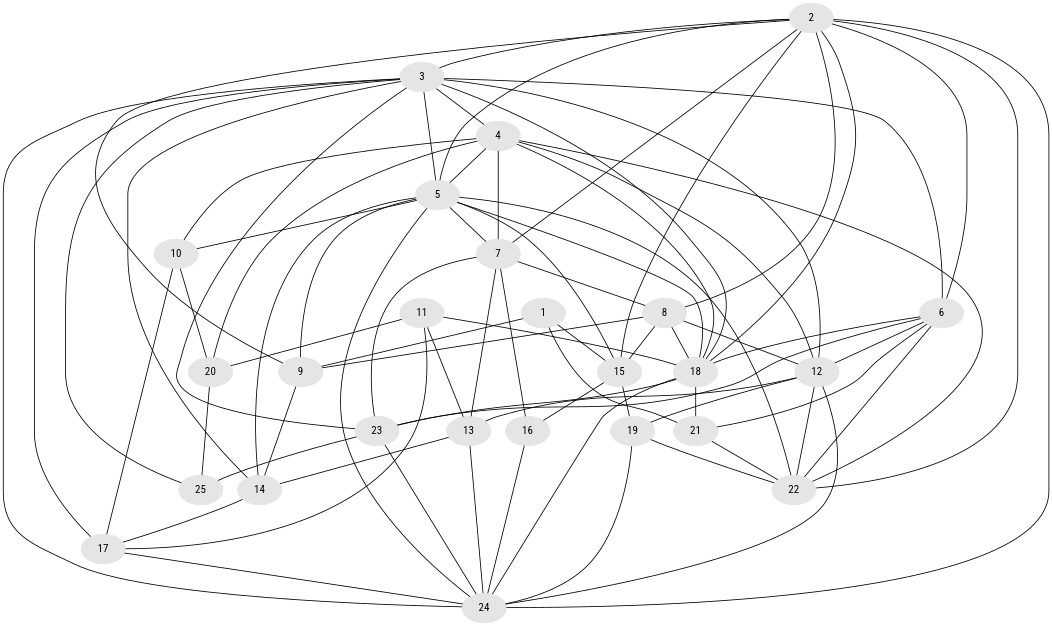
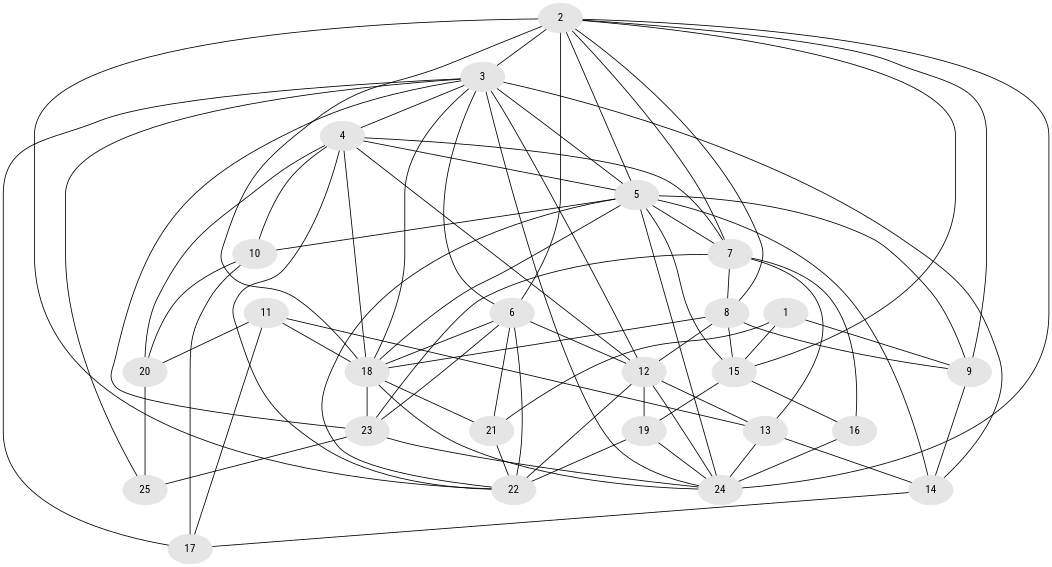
(294, 579) -> none
